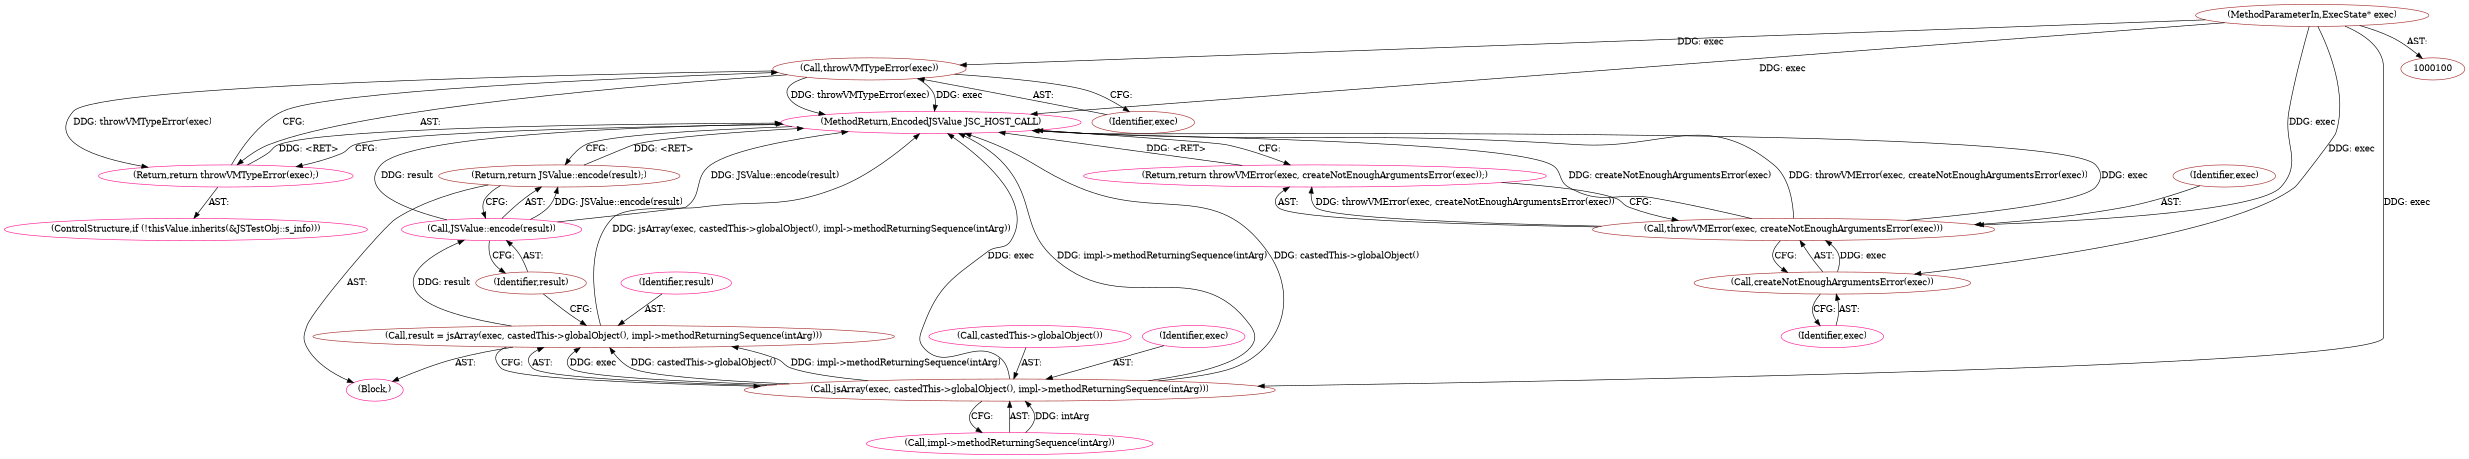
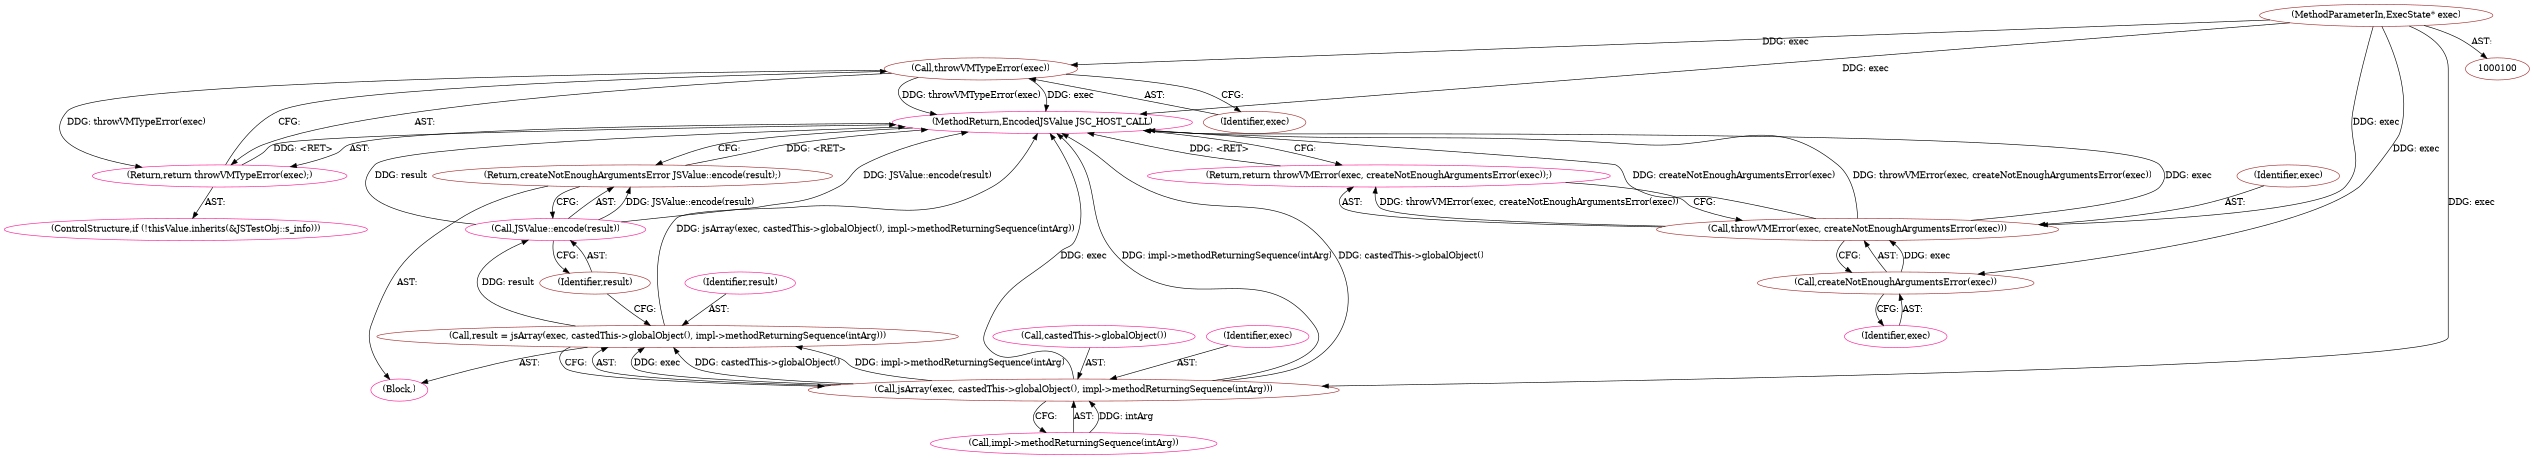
(368, 149) -> (361, 149)
(559, 176) -> (633, 176)
